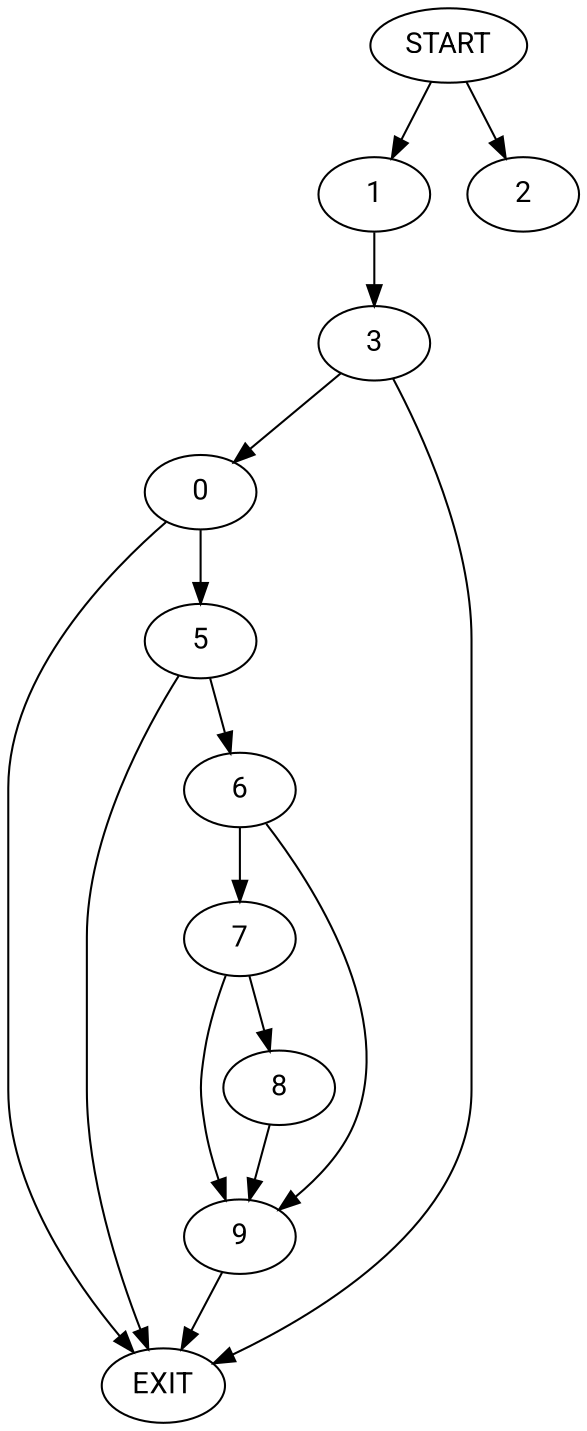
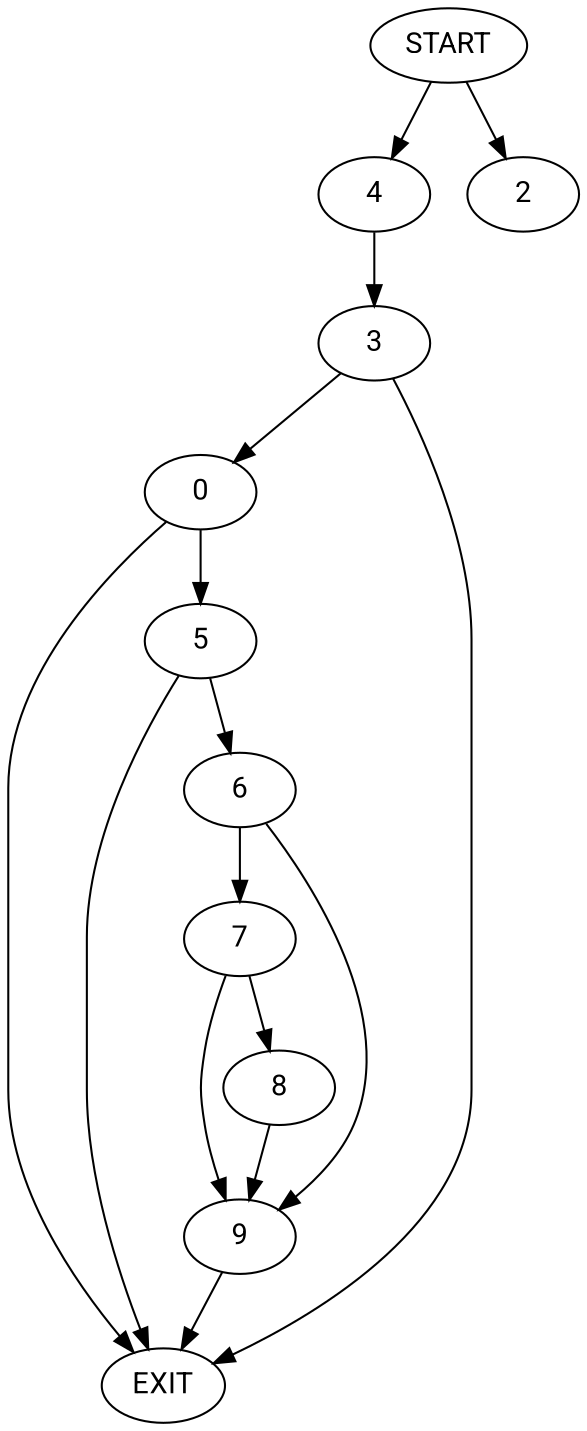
(374, 194) -> (374, 194)
